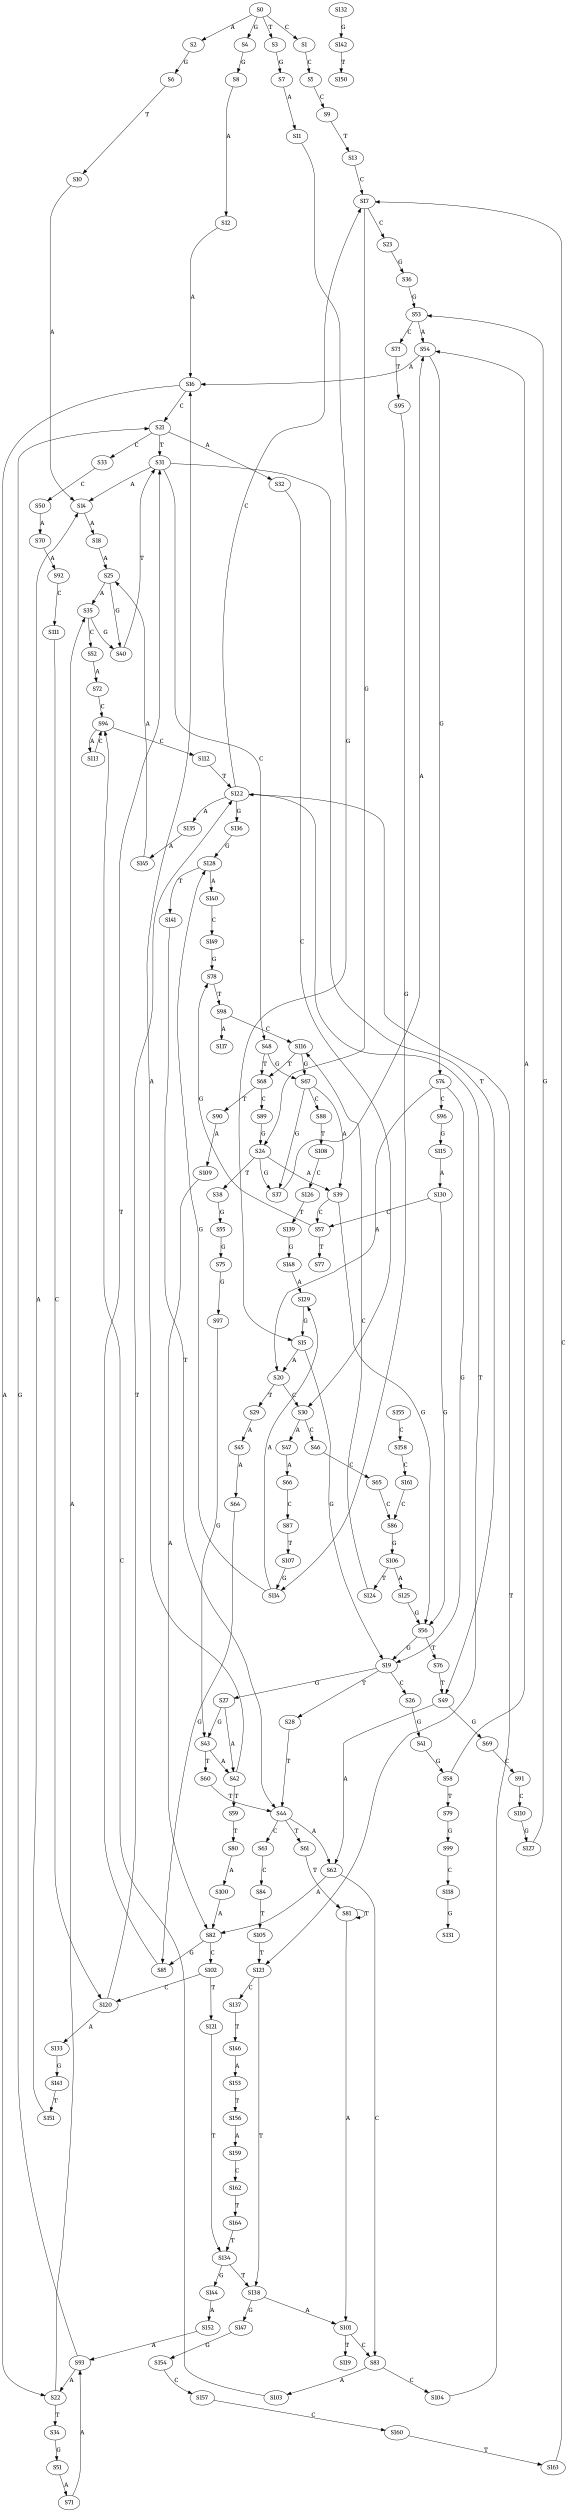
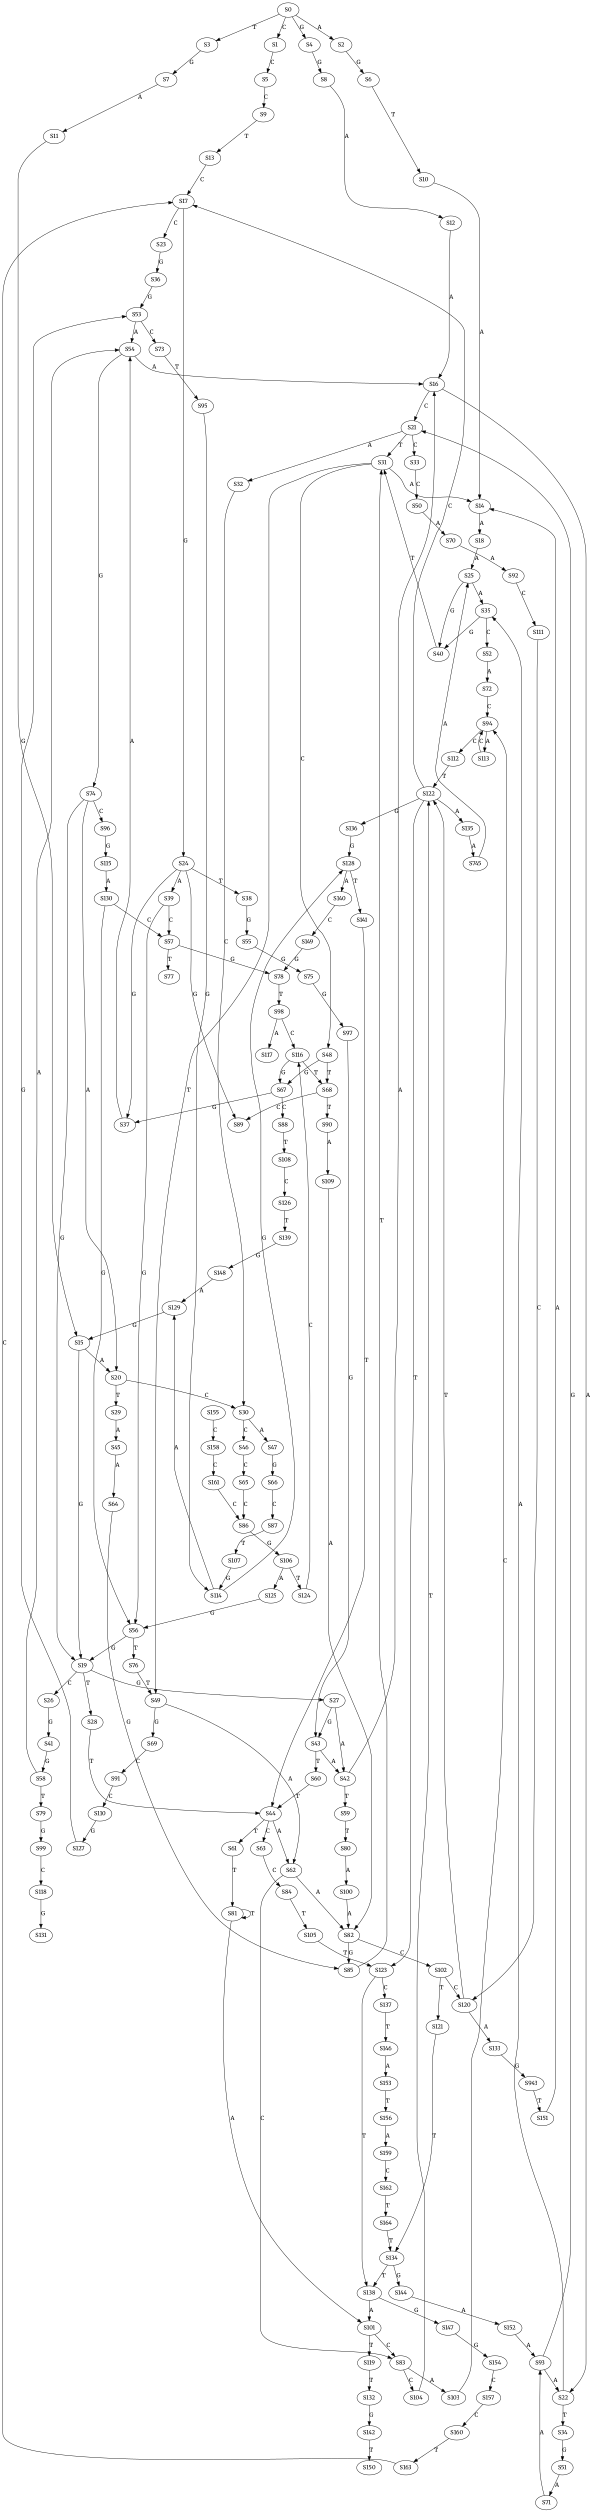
(142, 864) -> (475, 864)
(342, 1130) -> none
(261, 1132) -> (193, 996)
(289, 1465) -> (275, 1465)
(57, 2084) -> (531, 2084)
none -> (369, 2378)
